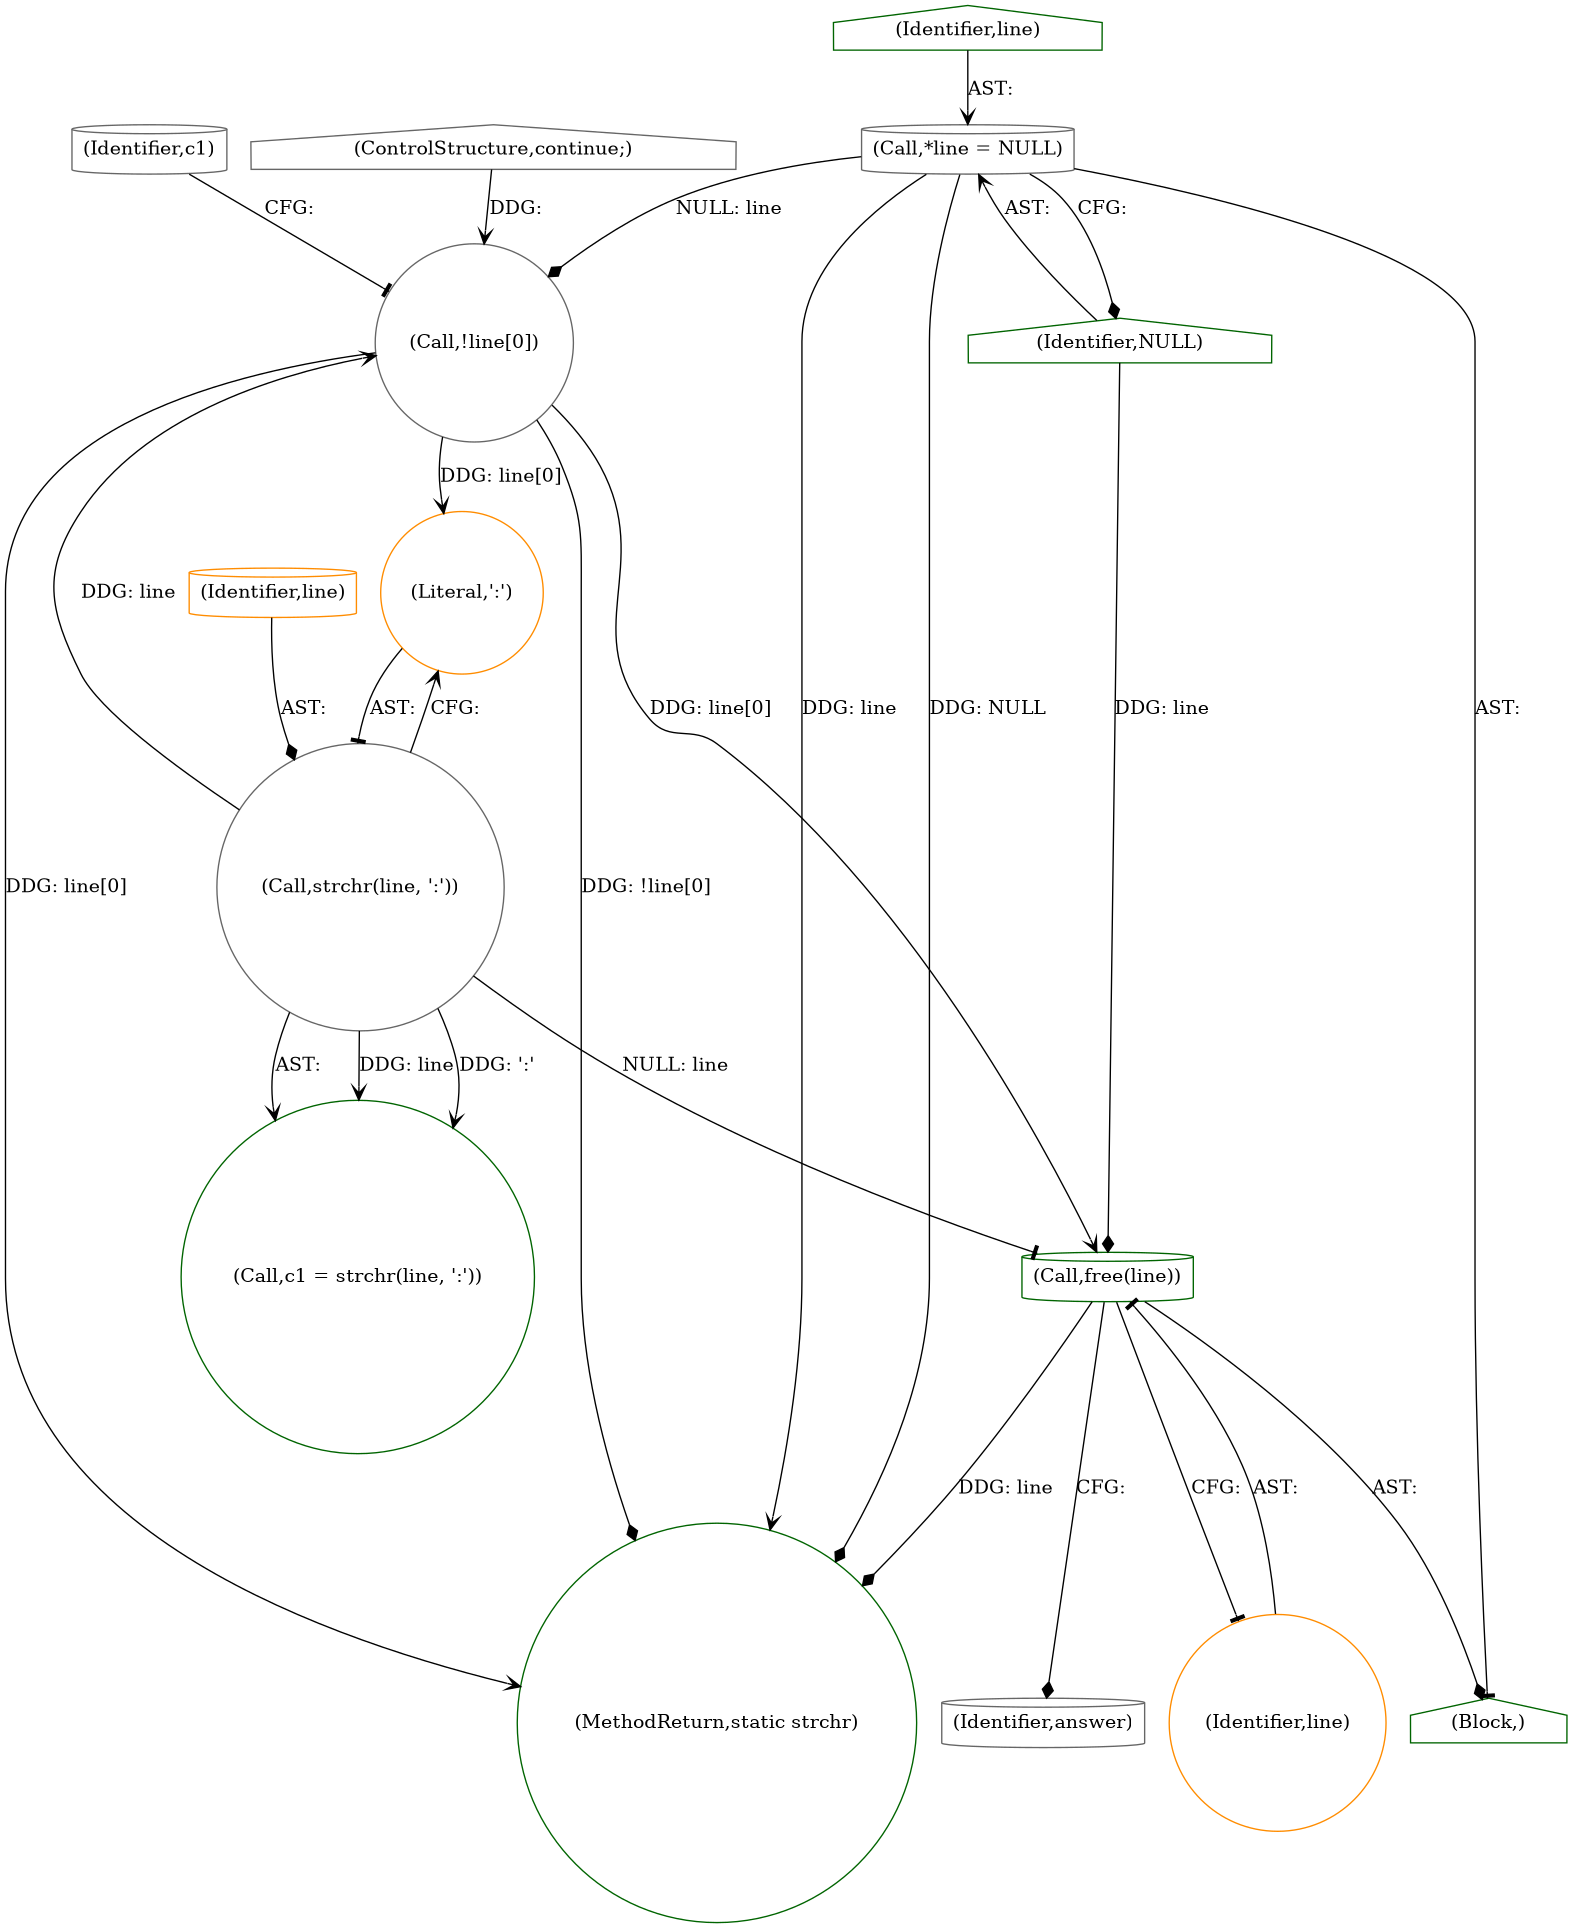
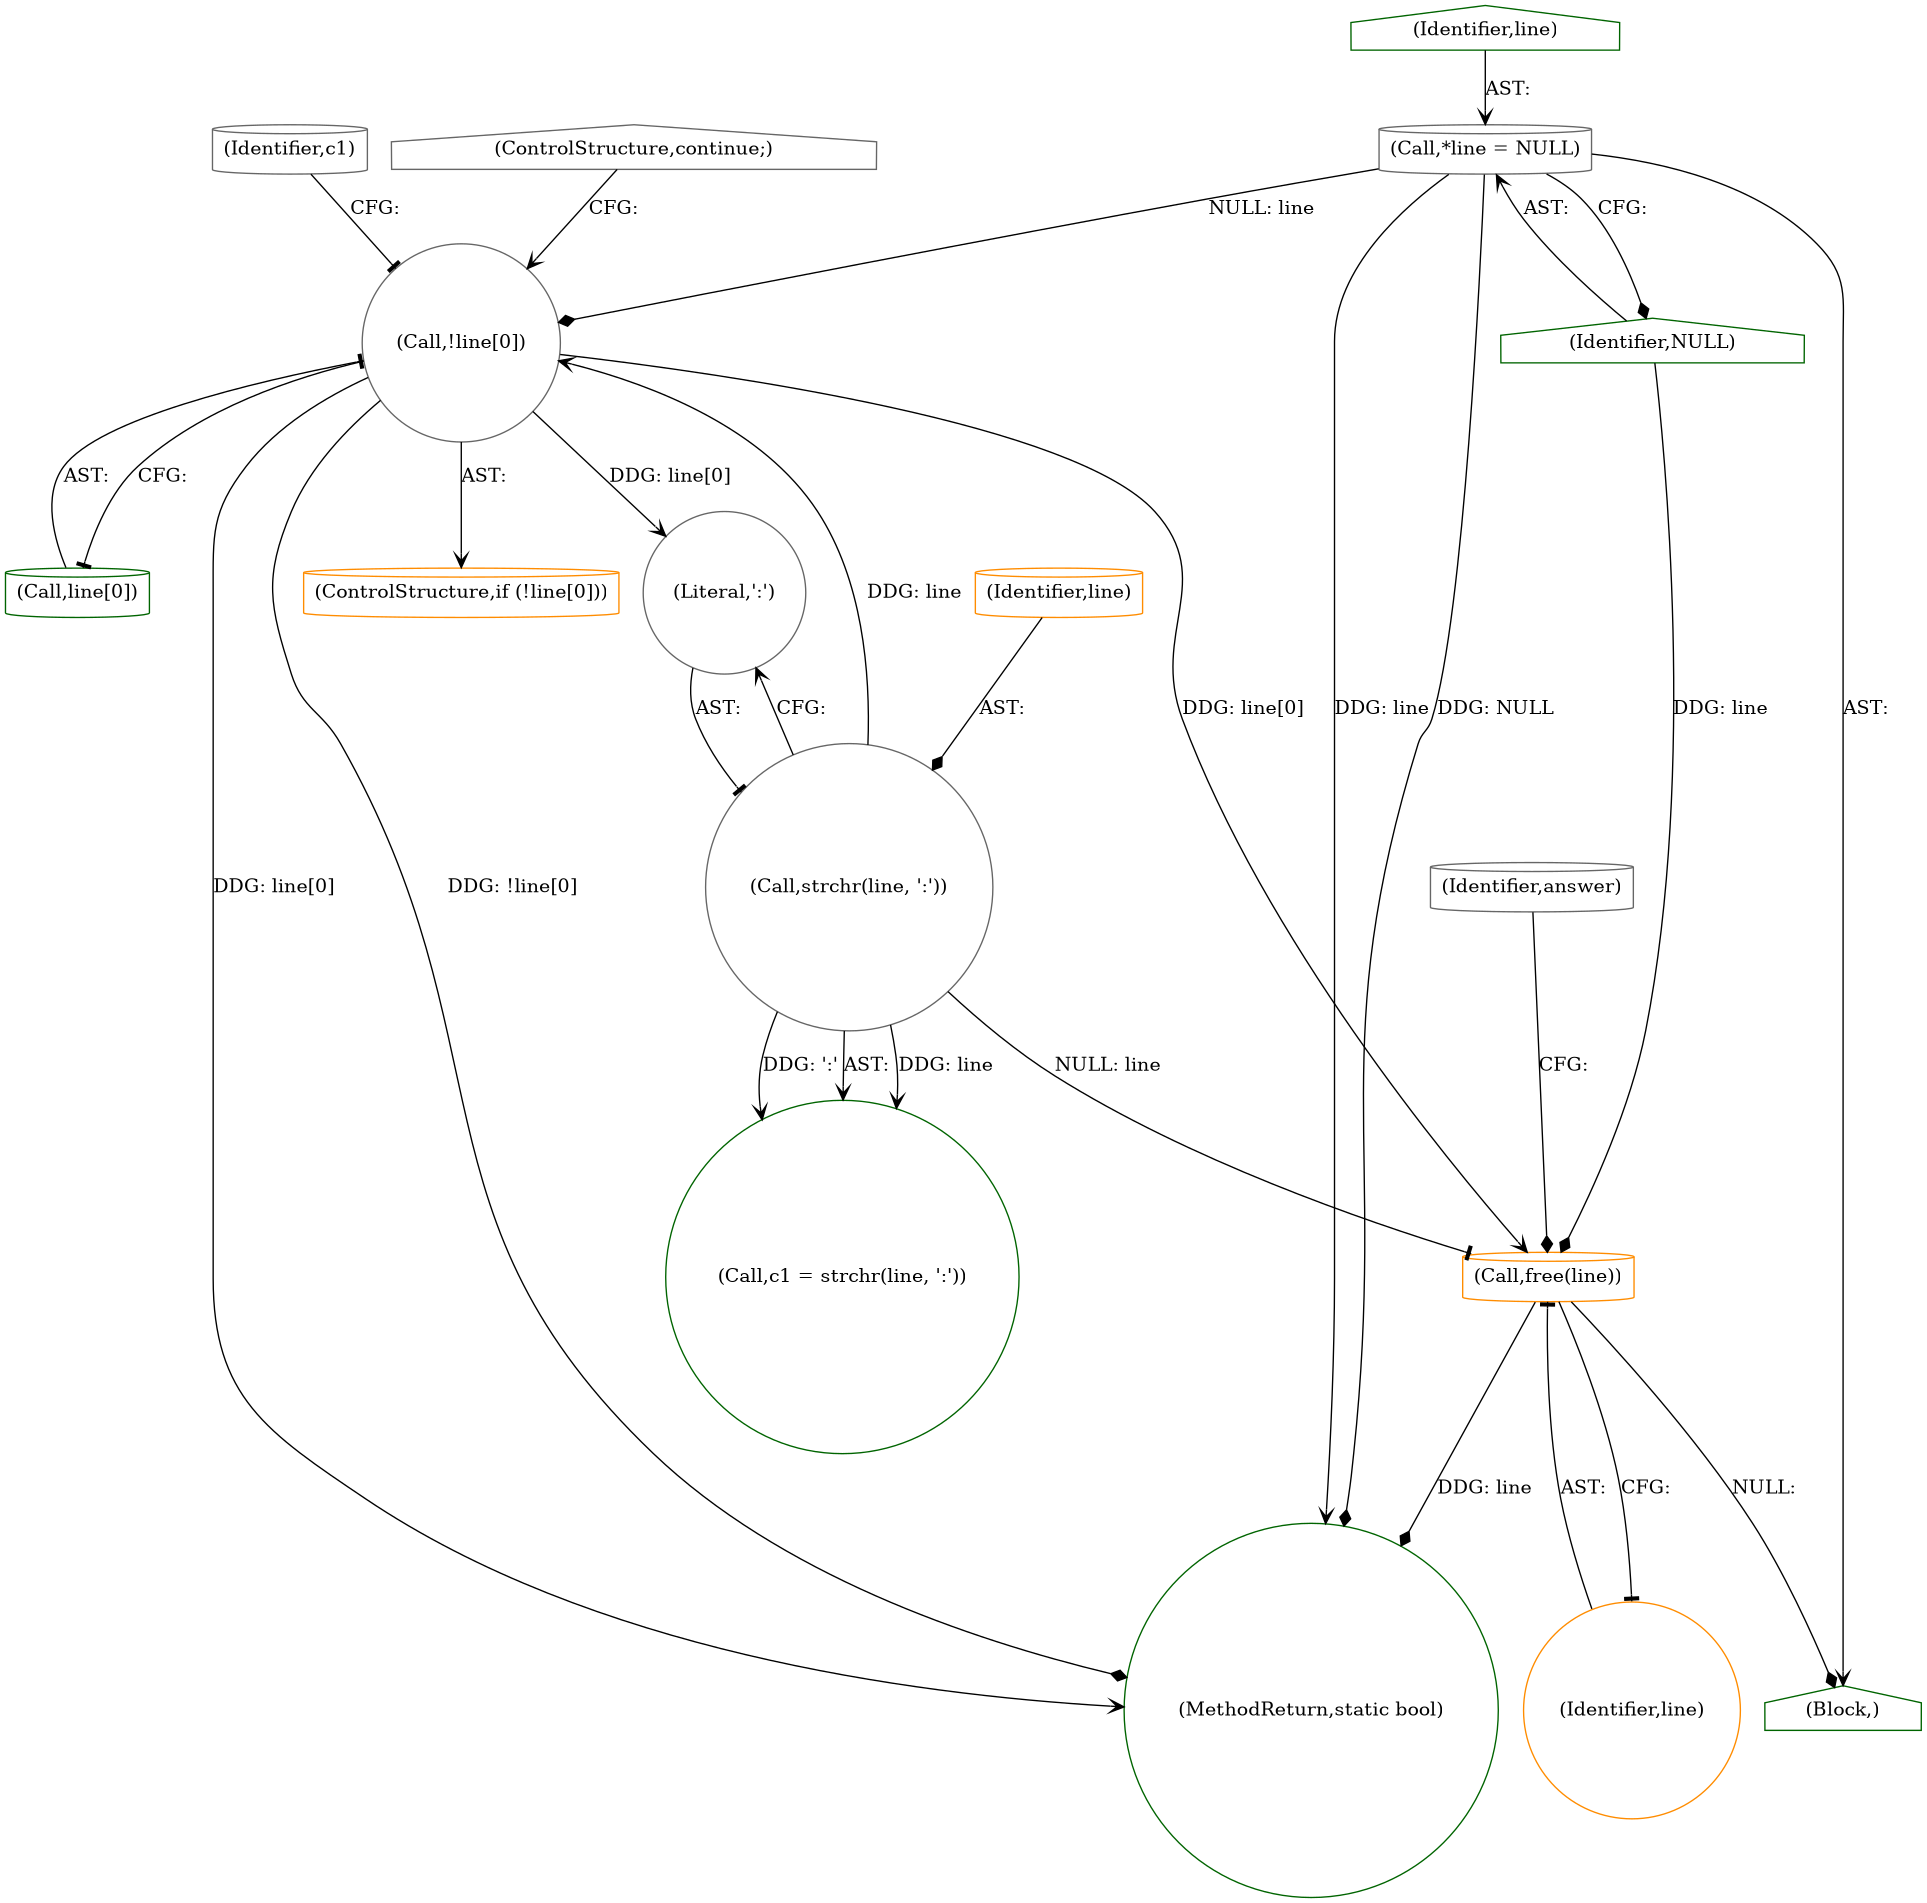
(519, 209) -> (617, 209)
none -> (77, 593)
none -> (461, 593)
(462, 593) -> (724, 593)
(1475, 790) -> (1843, 831)
(1108, 1277) -> (1548, 1277)
(1398, 1488) -> (1768, 1488)
(1077, 1492) -> (1540, 1074)
(717, 1723) -> (1311, 1710)
